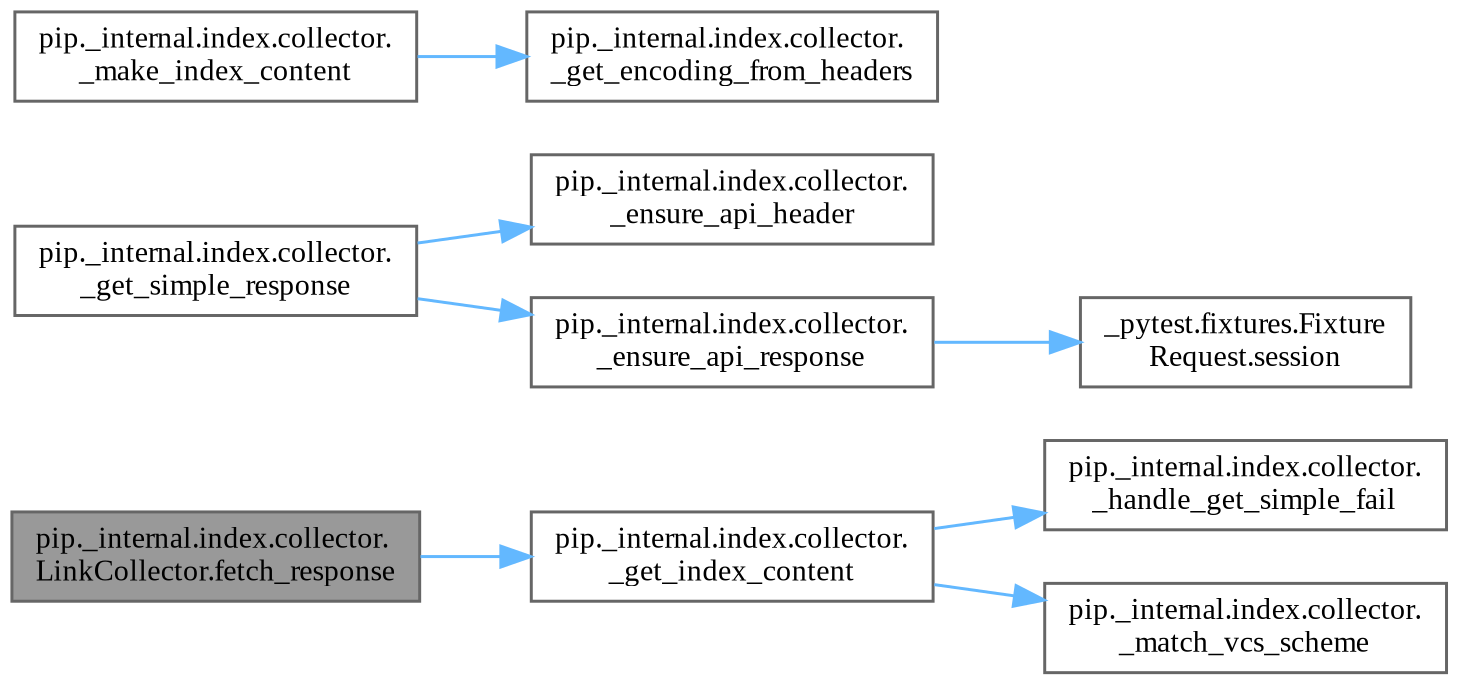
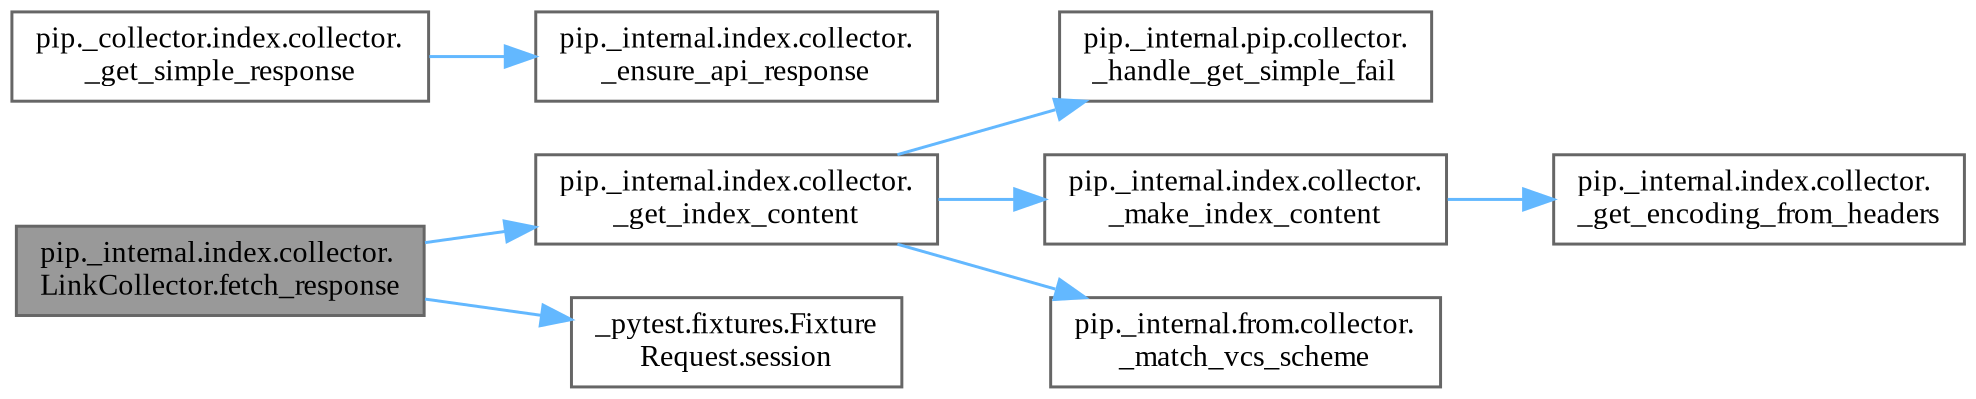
(732, 199) -> none
none -> (976, 199)
(216, 271) -> (220, 57)
(992, 342) -> (483, 307)
(1246, 485) -> (1246, 57)
(1246, 628) -> (1246, 342)
